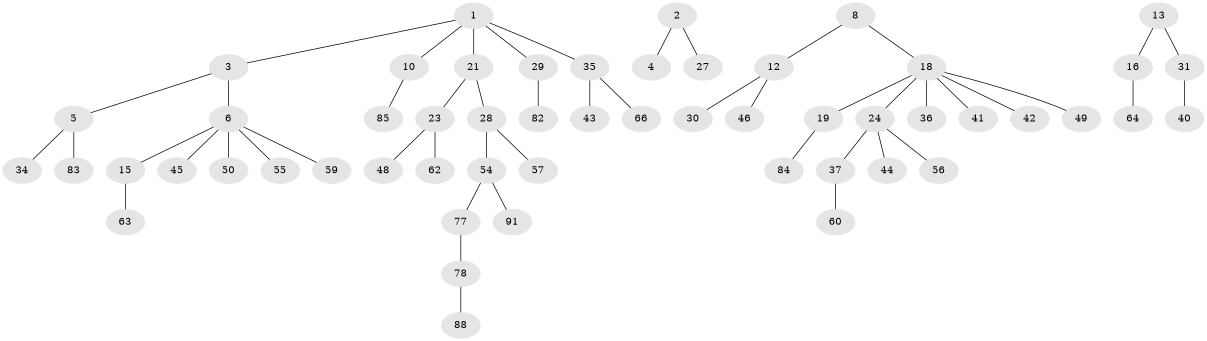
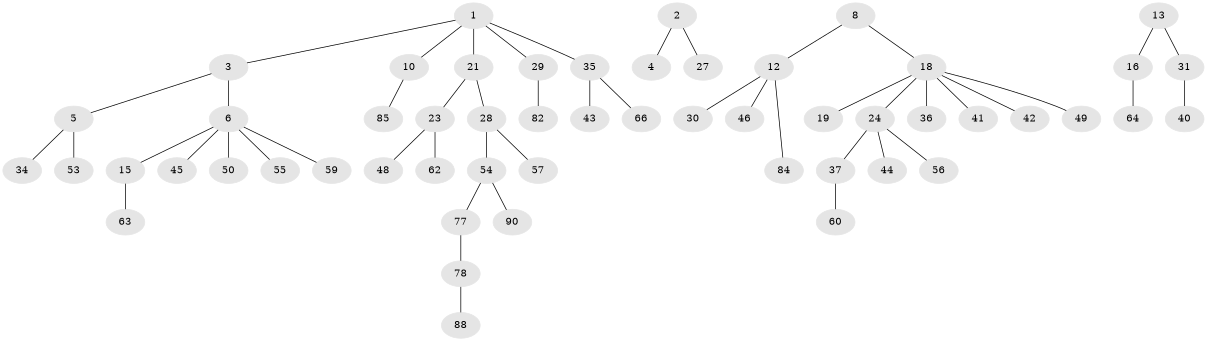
(804, 145) -> (779, 119)
(74, 171) -> (74, 171)
(512, 222) -> (512, 222)
